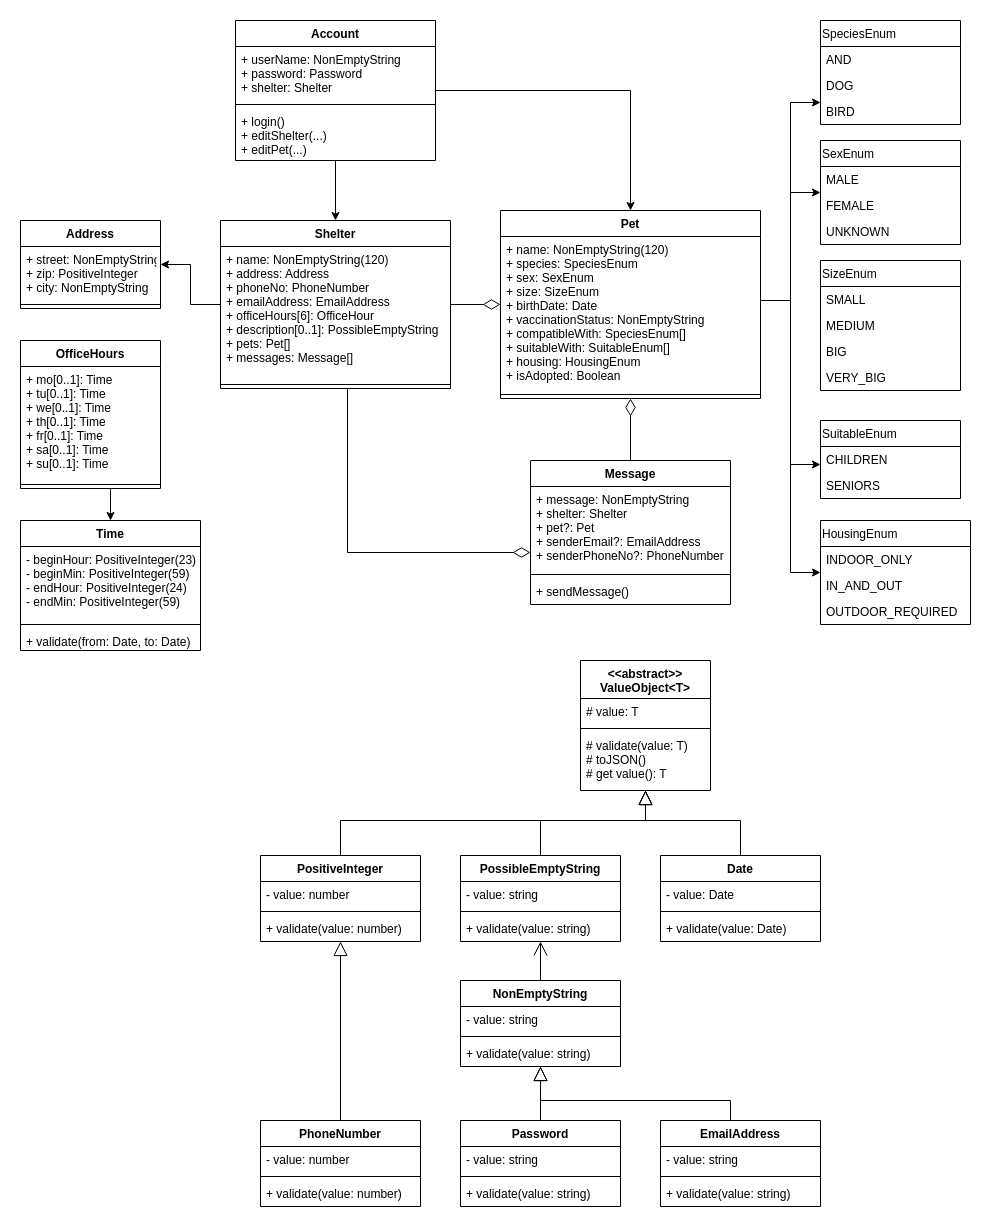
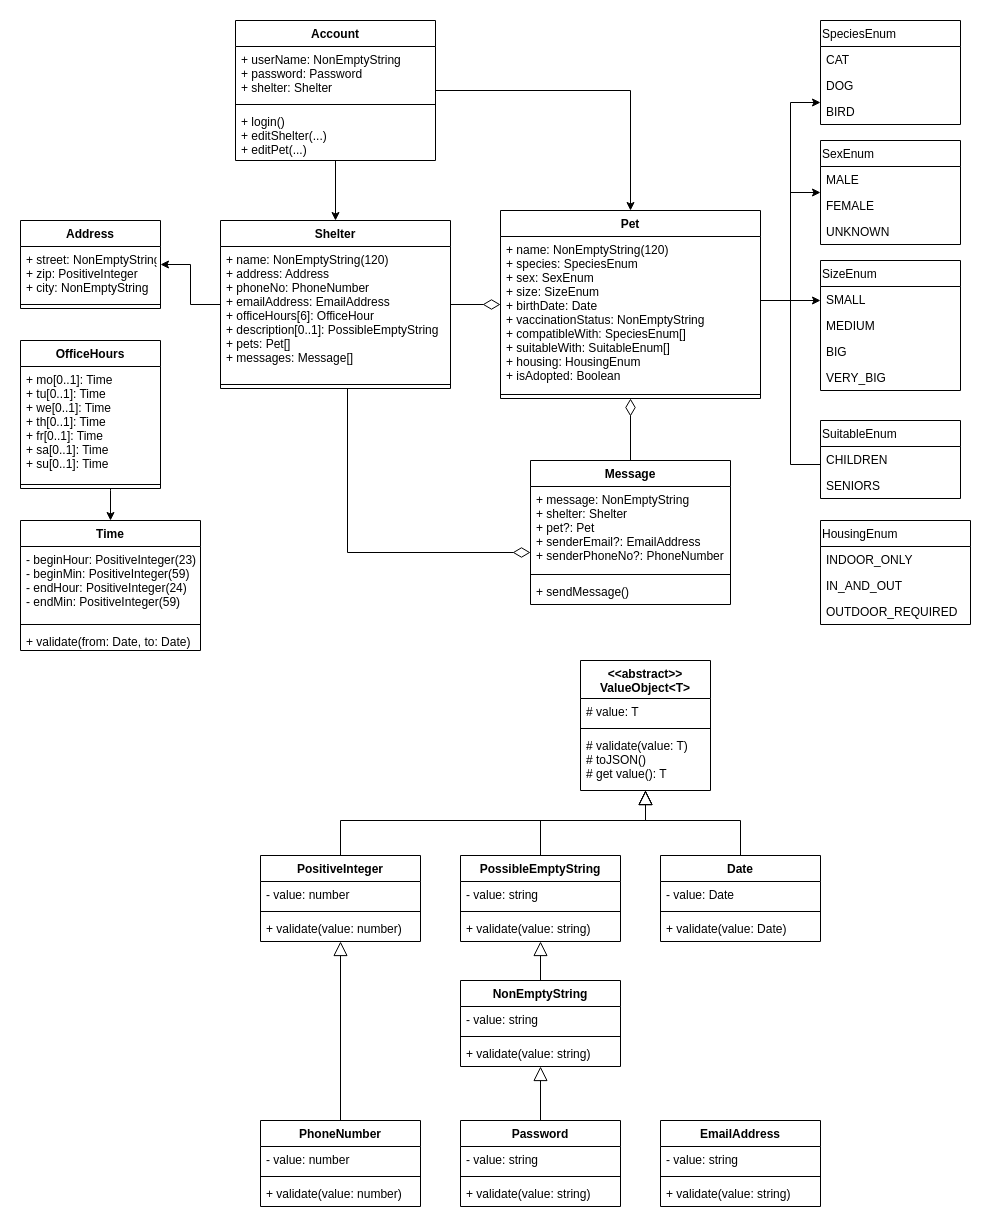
(836, 60) -> (836, 60)
none -> (803, 301)
(812, 465) -> (815, 465)
(791, 531) -> none
(541, 951) -> (541, 957)
(647, 1101) -> none
